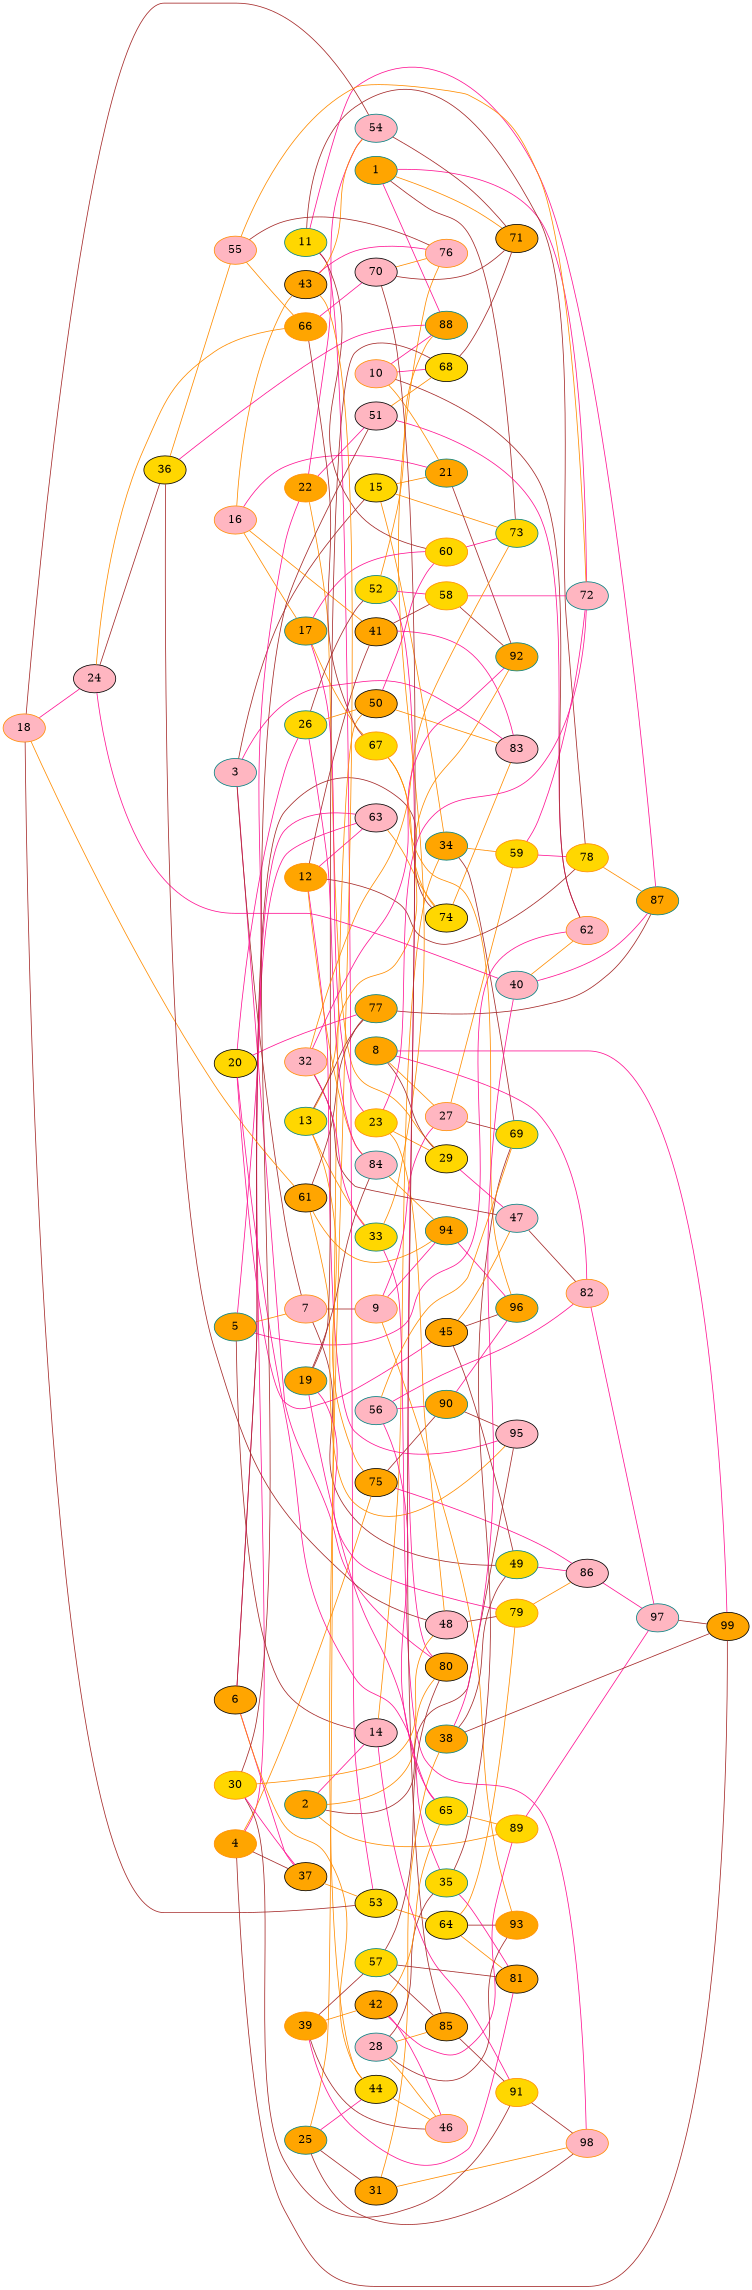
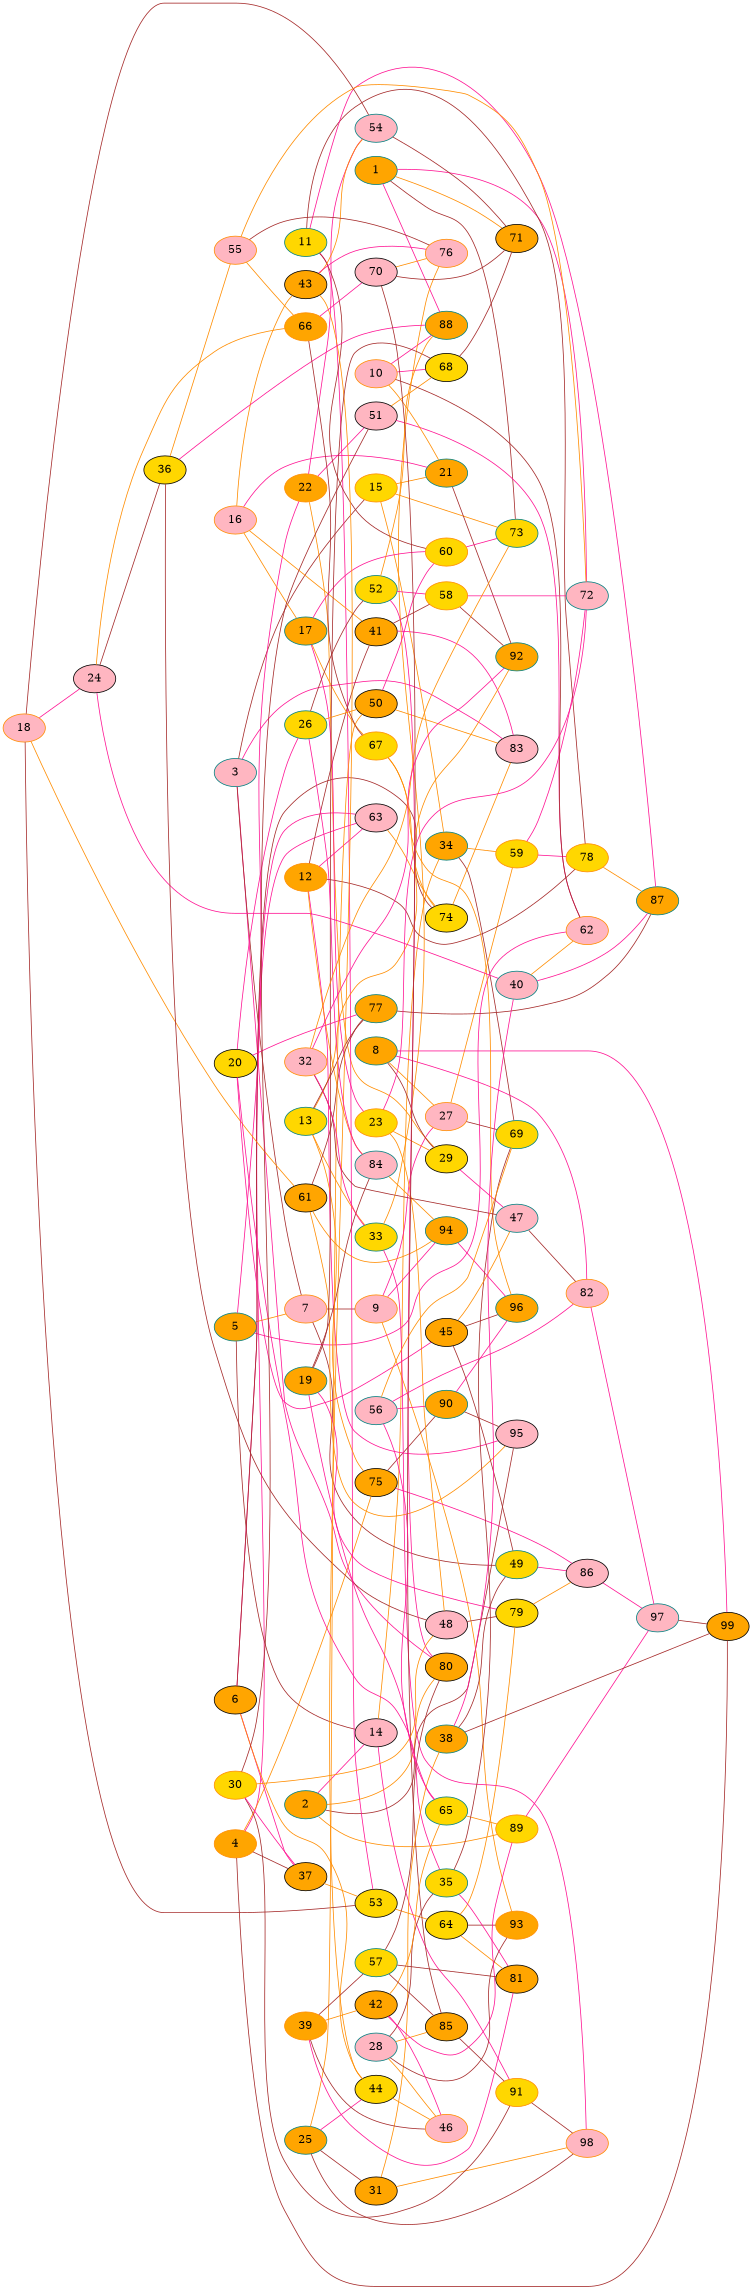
(376, 488) -> (376, 488)
(517, 1613) -> (517, 1613)
